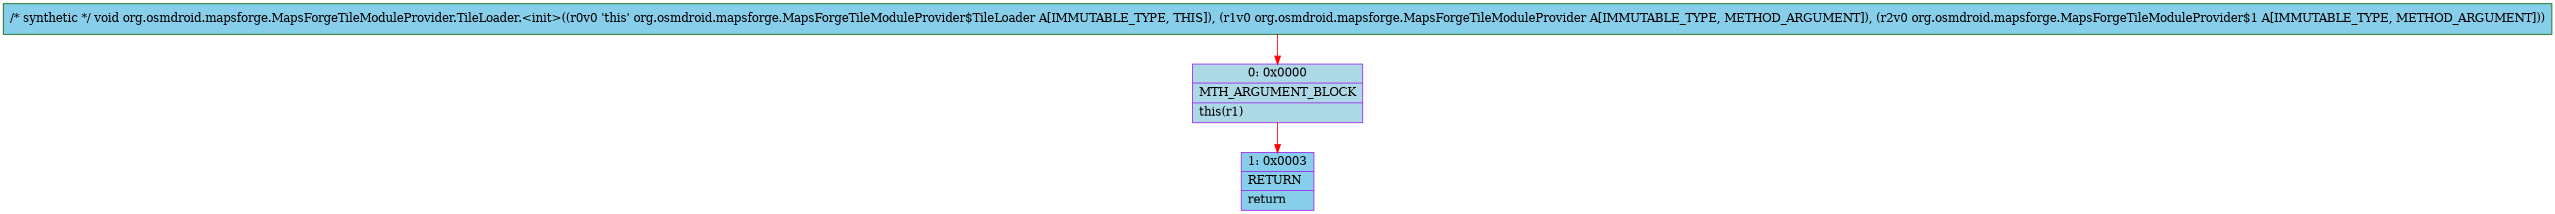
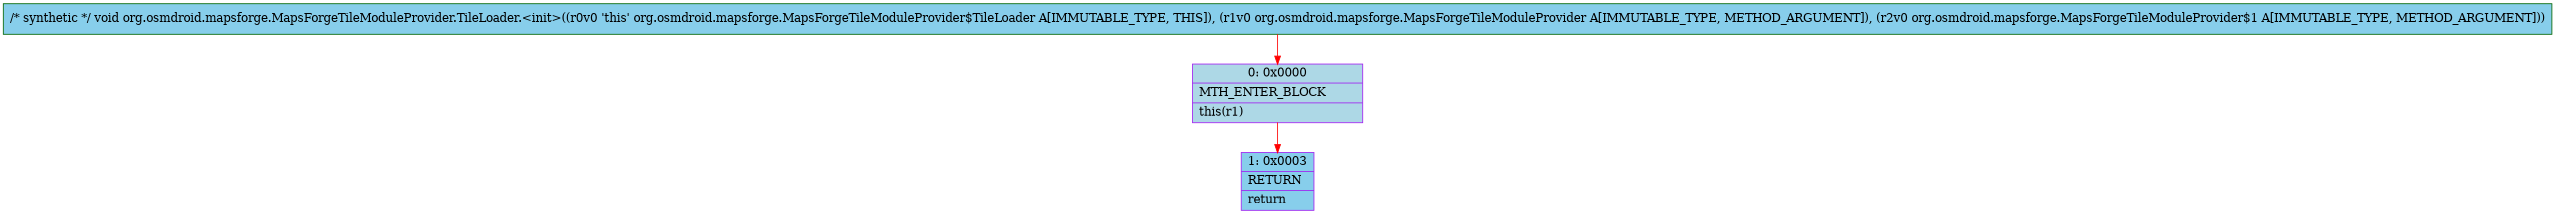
(1278, 93) -> (1263, 93)
